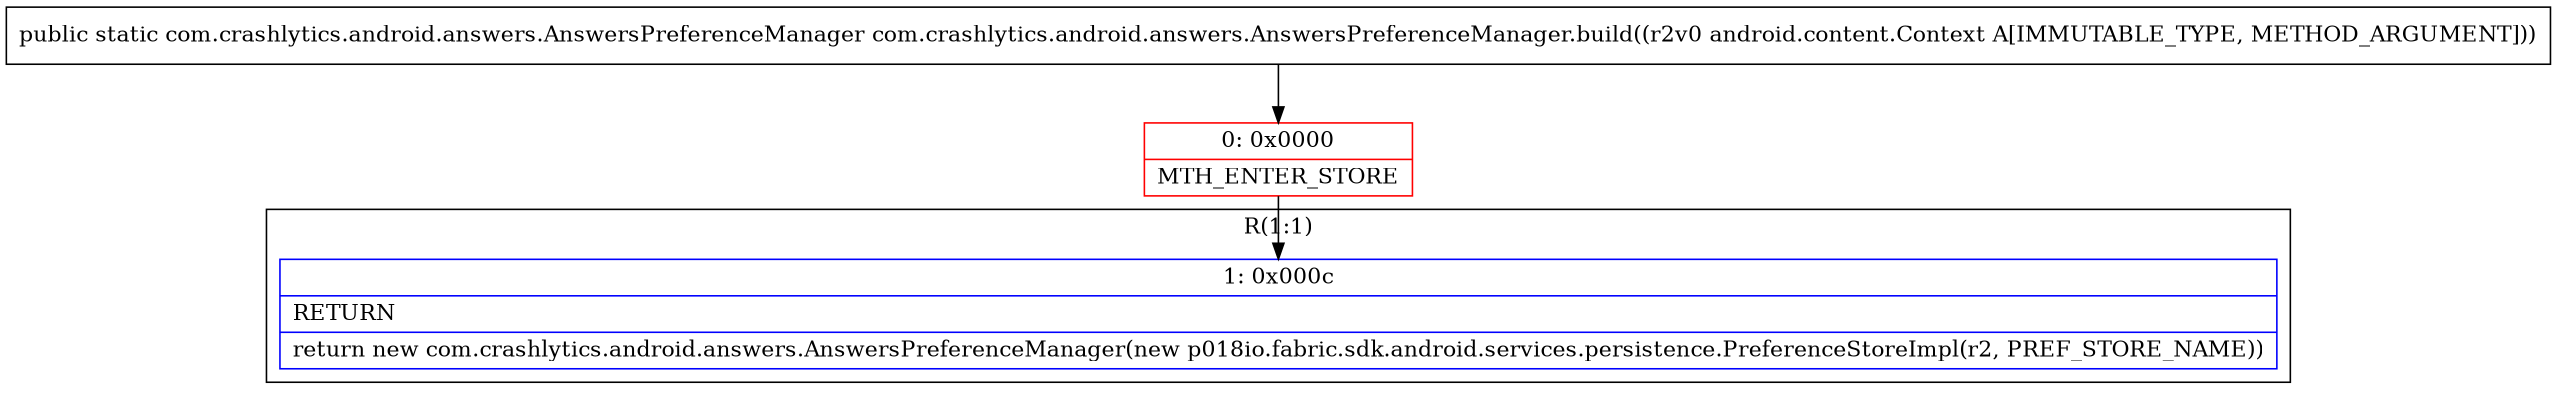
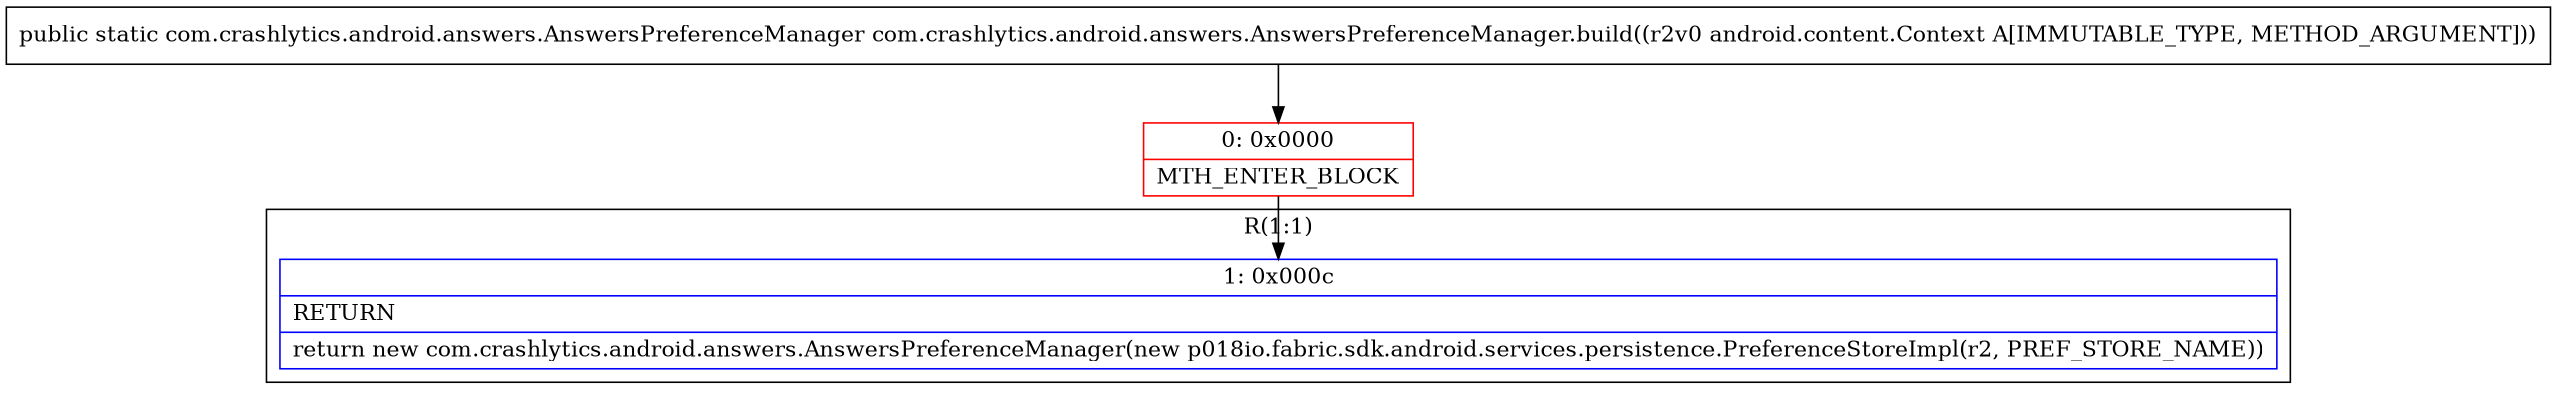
(1278, 177) -> (1278, 177)
